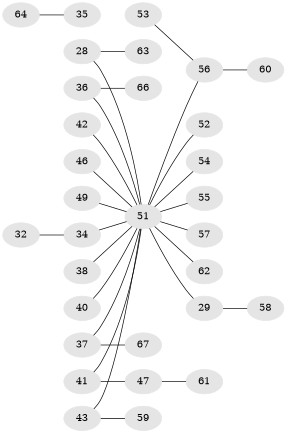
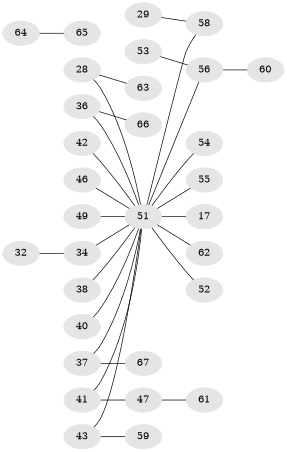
(82, 15) -> (82, 33)
(204, 235) -> (204, 217)
(169, 265) -> (168, 119)
